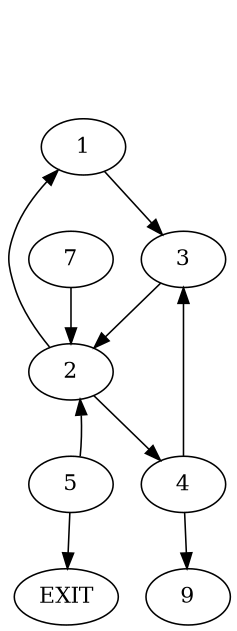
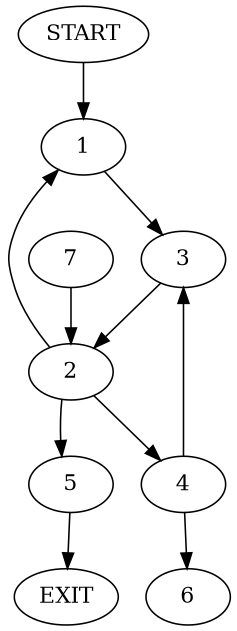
none -> (83, 34)
(81, 436) -> (61, 420)
(188, 597) -> (188, 597)
